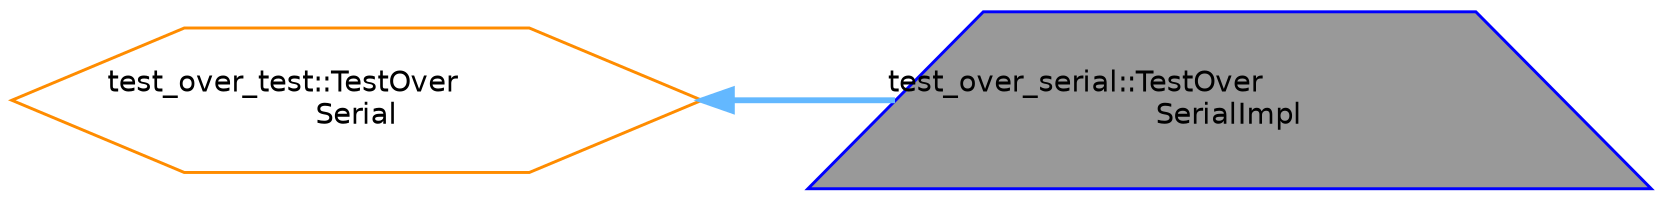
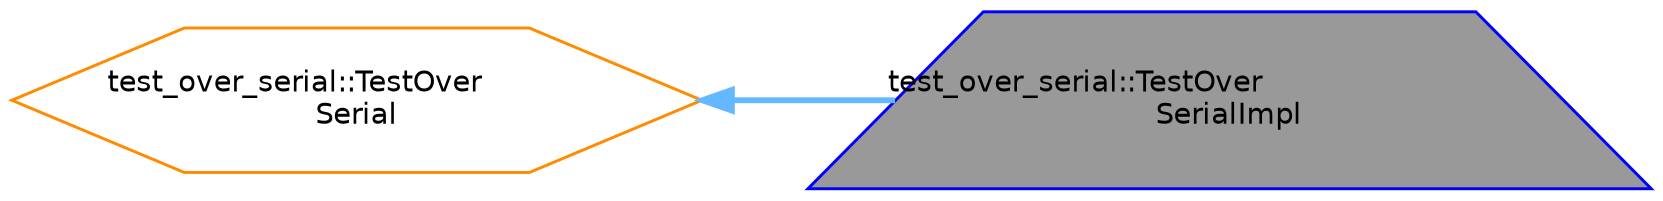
(357, 100) -> (357, 100)
